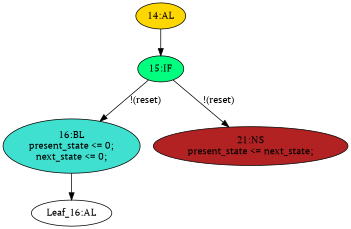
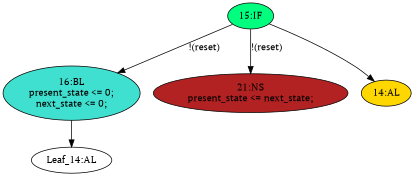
(161, 39) -> (321, 47)
(72, 213) -> (72, 160)
